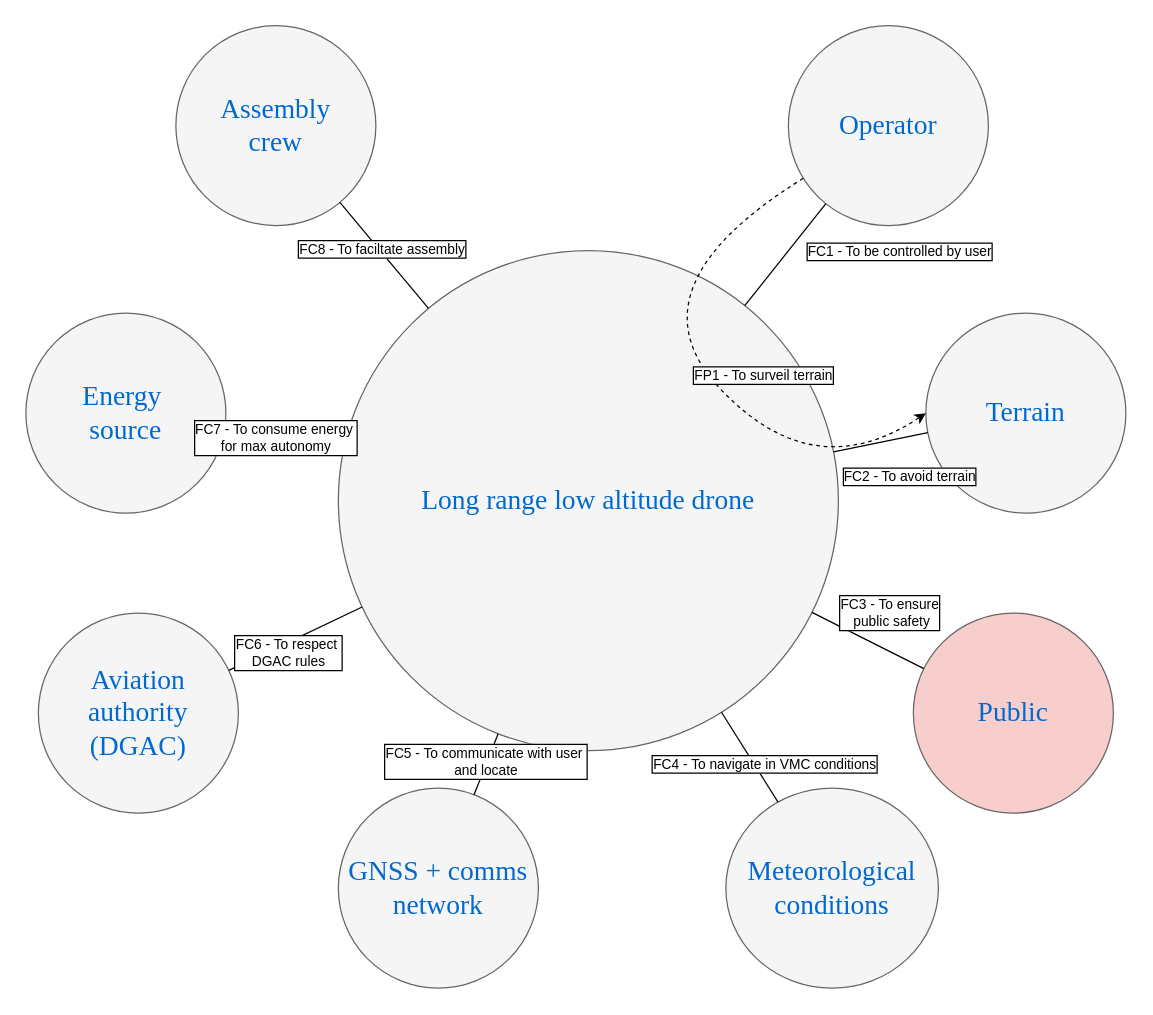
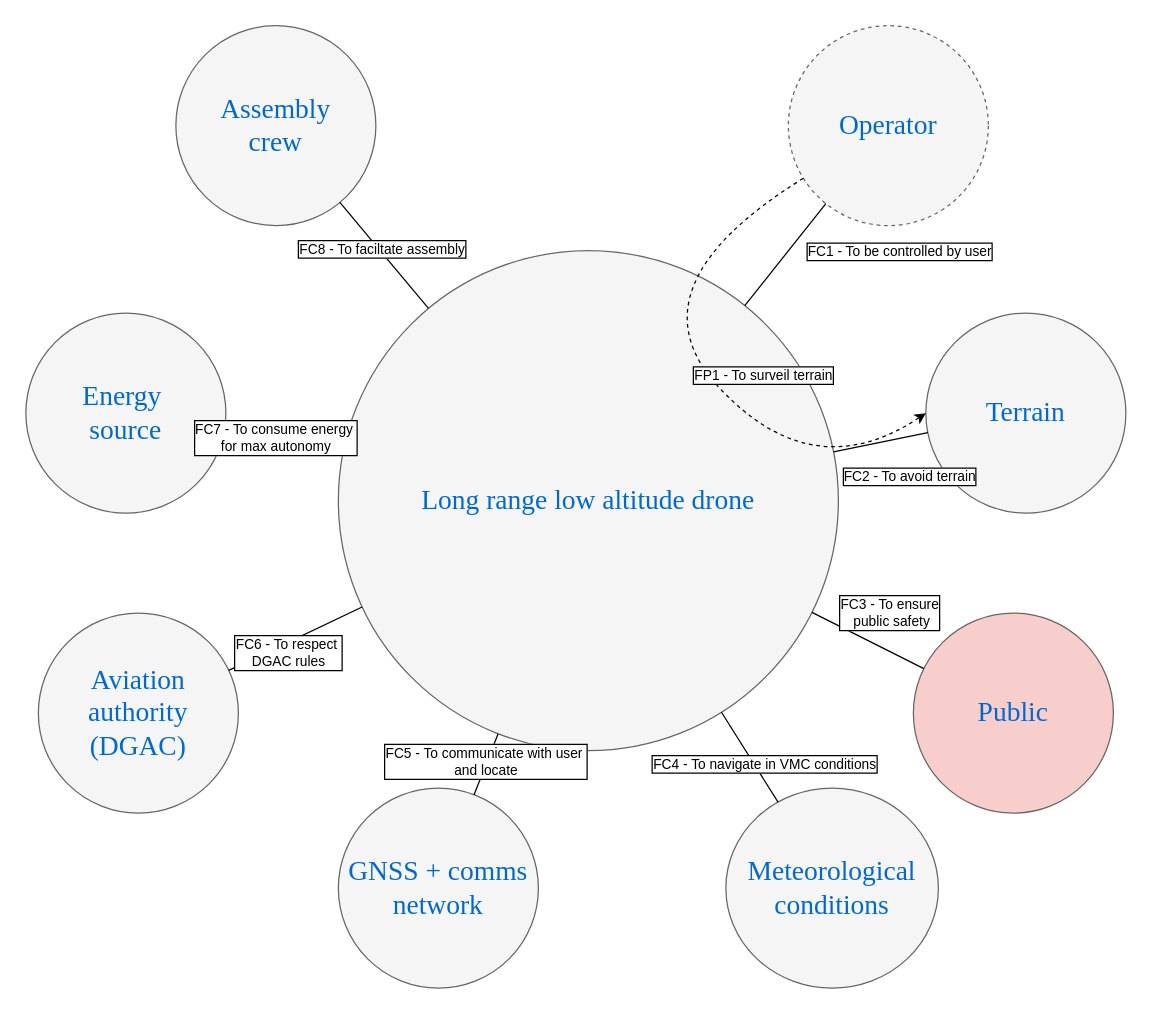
(888, 126) -> (888, 126)
